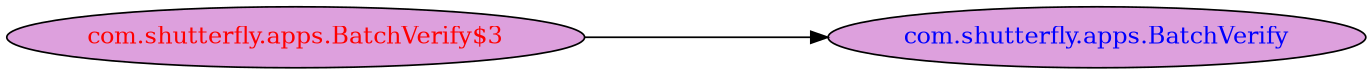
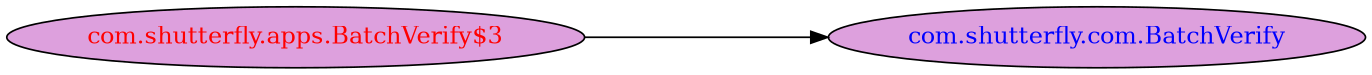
(1097, 37) -> (1097, 37)
